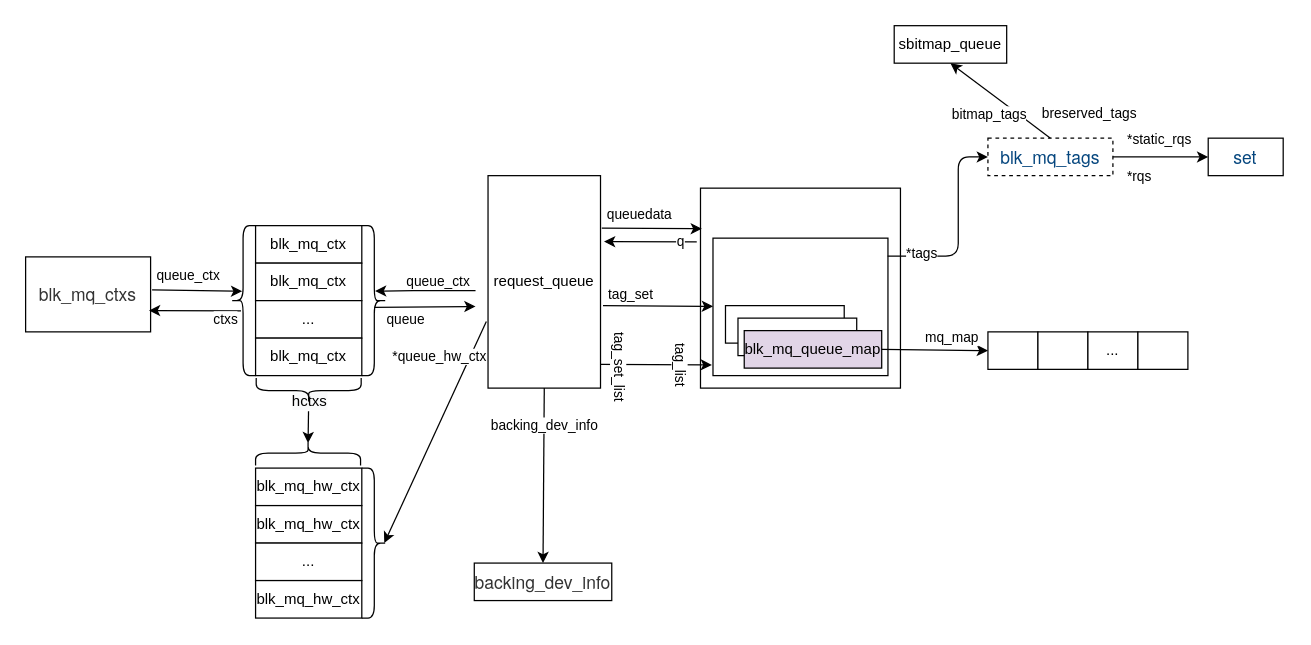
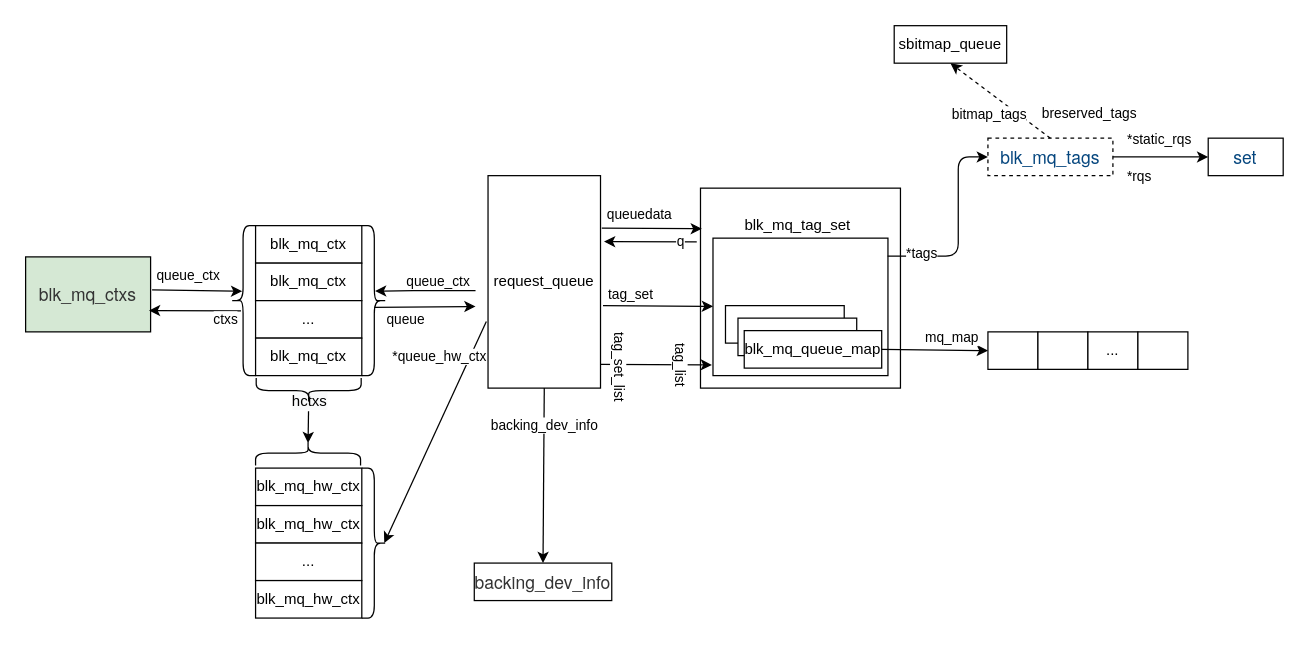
(983, 87) -> (983, 87)
none -> (798, 226)
(88, 294) -> (88, 294)
(813, 349) -> (813, 349)
